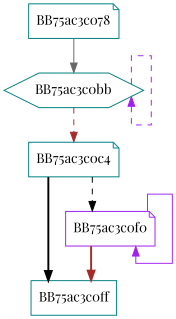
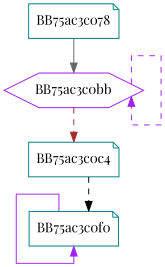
(74, 90) -> (74, 90)
(110, 229) -> (74, 229)
(74, 298) -> none
